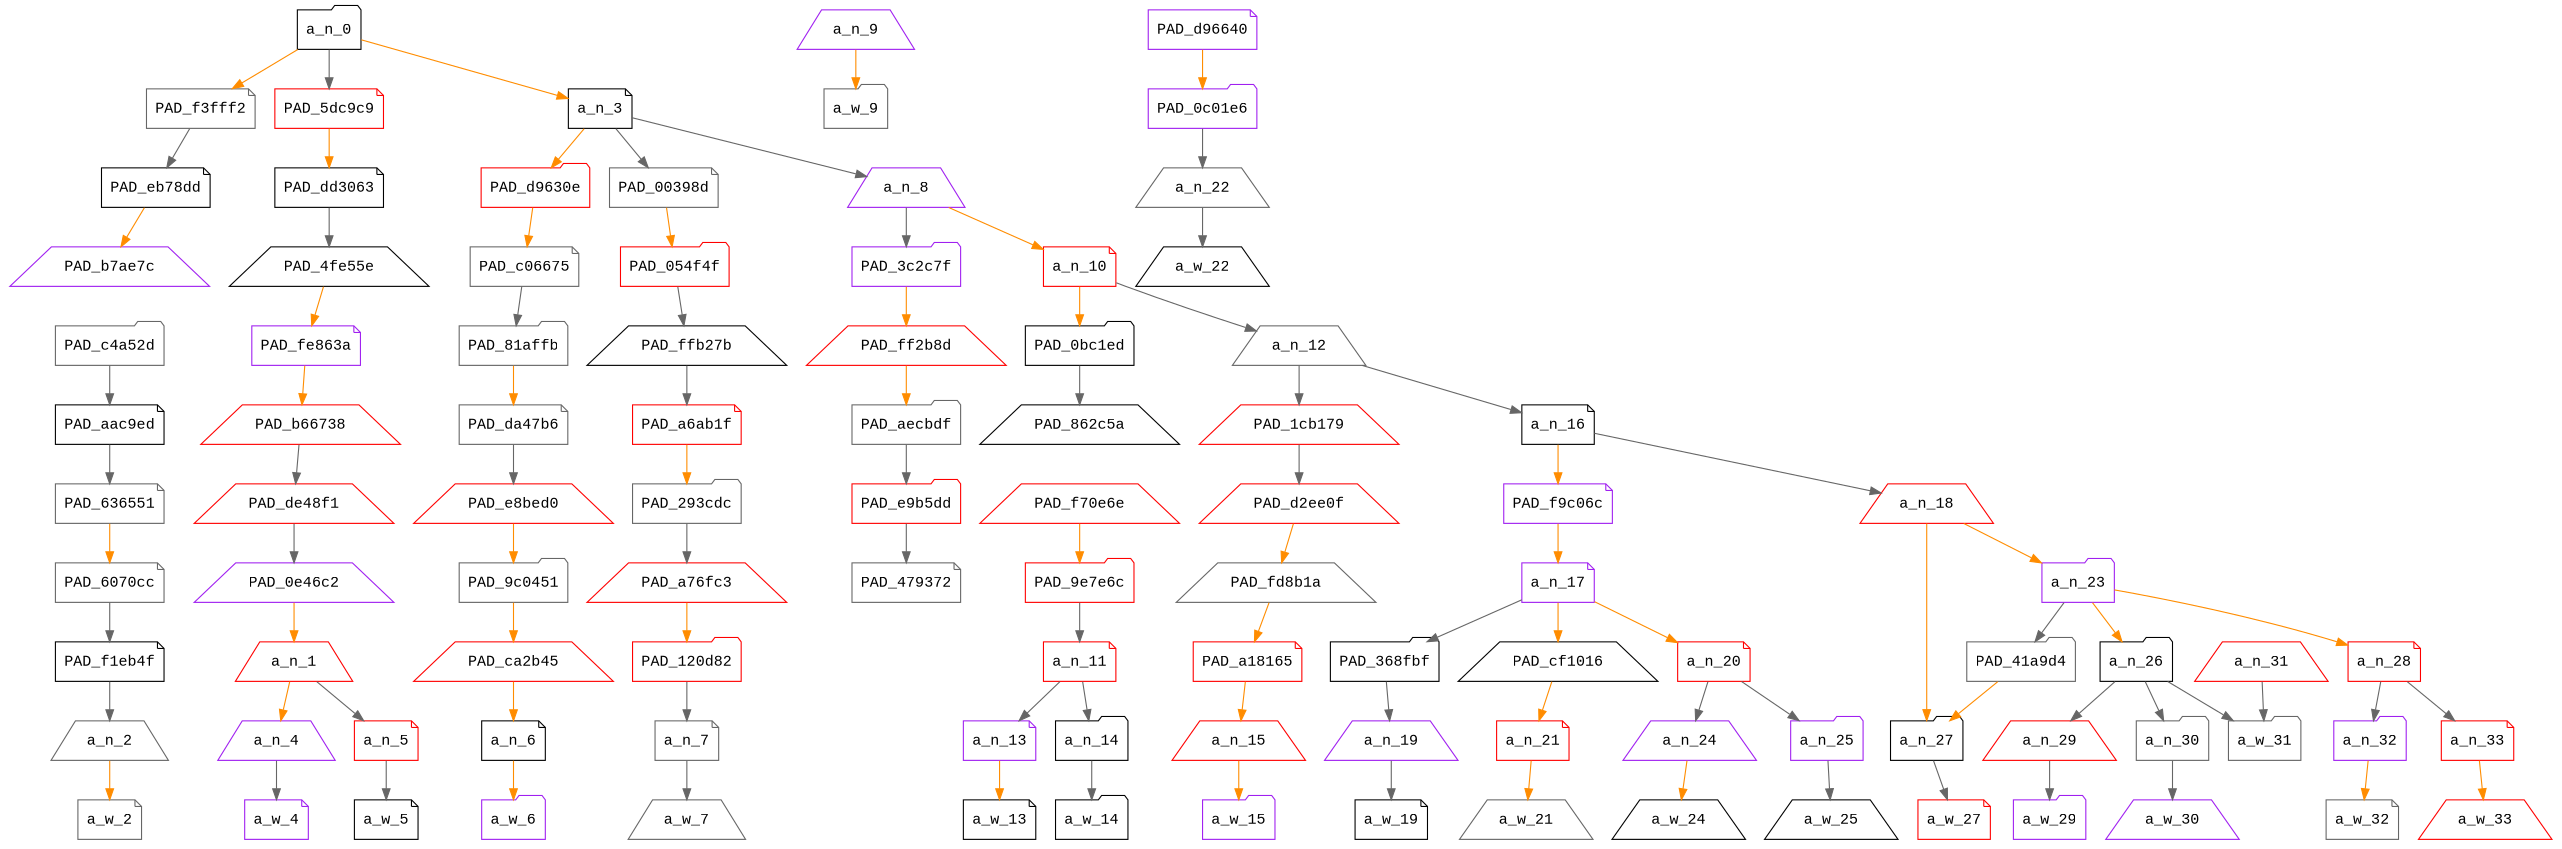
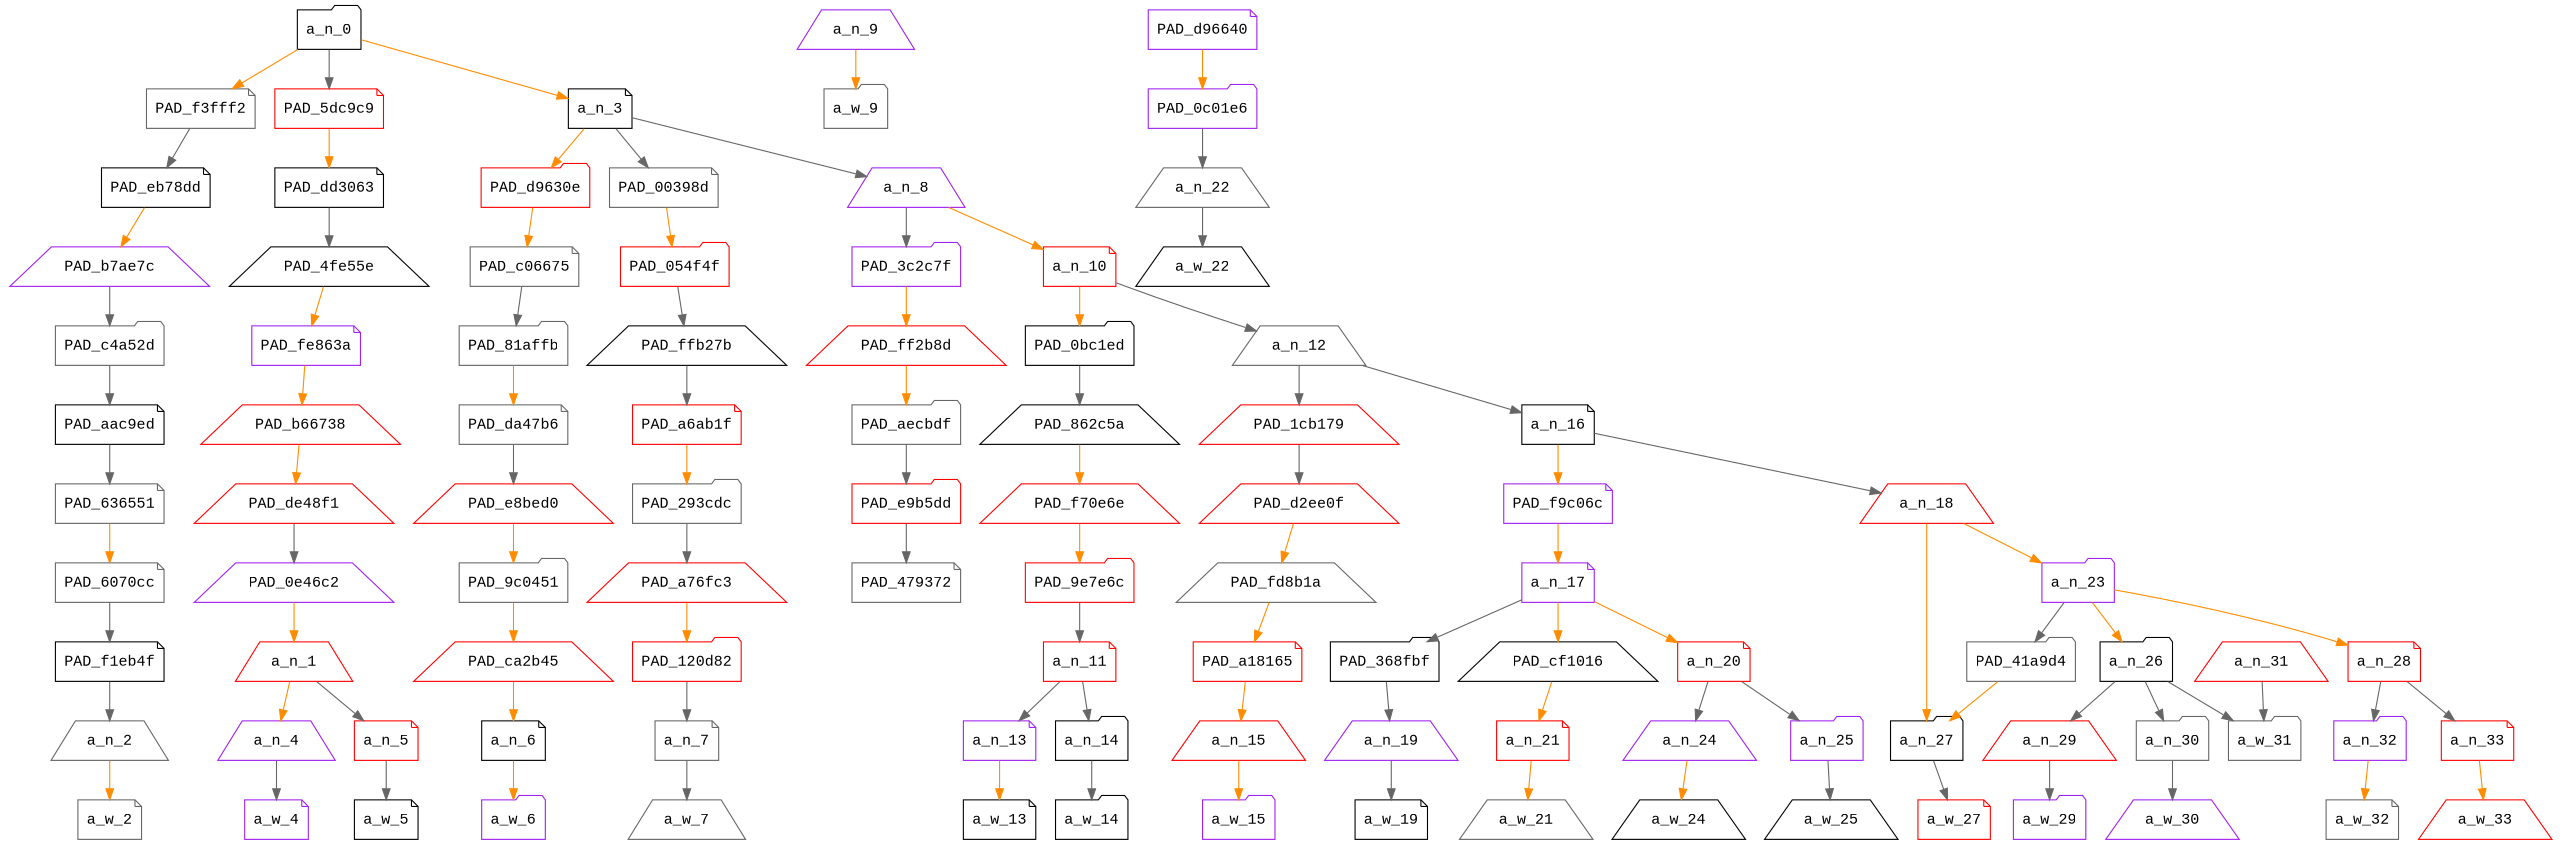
none -> (110, 301)
(298, 459) -> (298, 459)
none -> (1080, 459)
